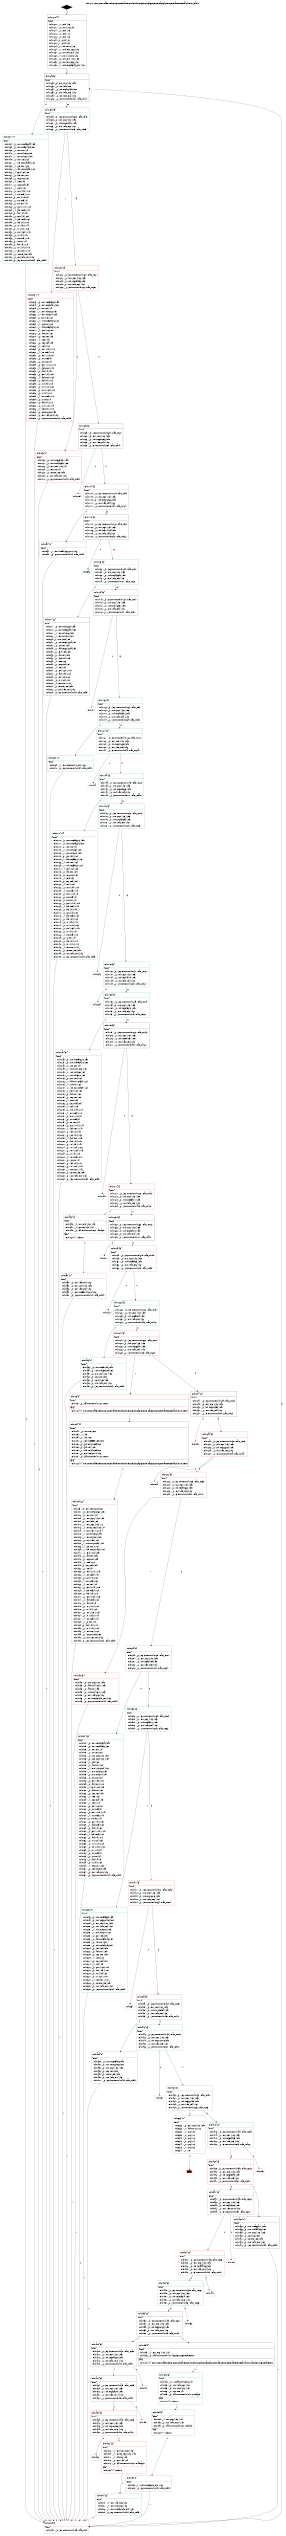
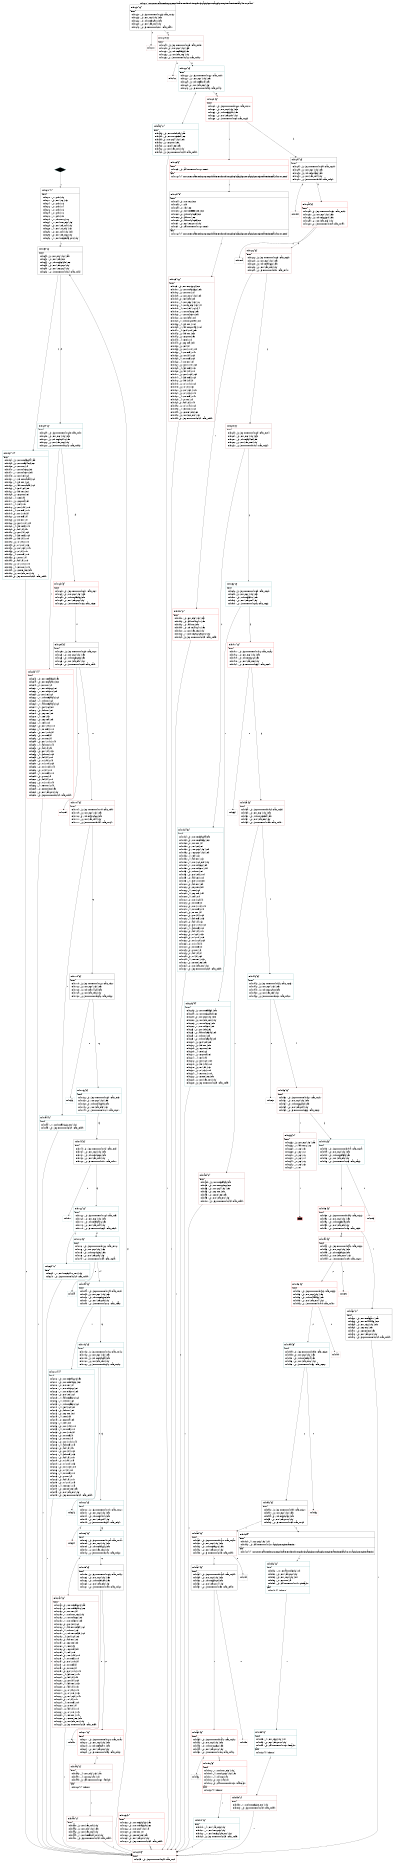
(76, 371) -> none
(67, 656) -> none
(131, 1212) -> none
